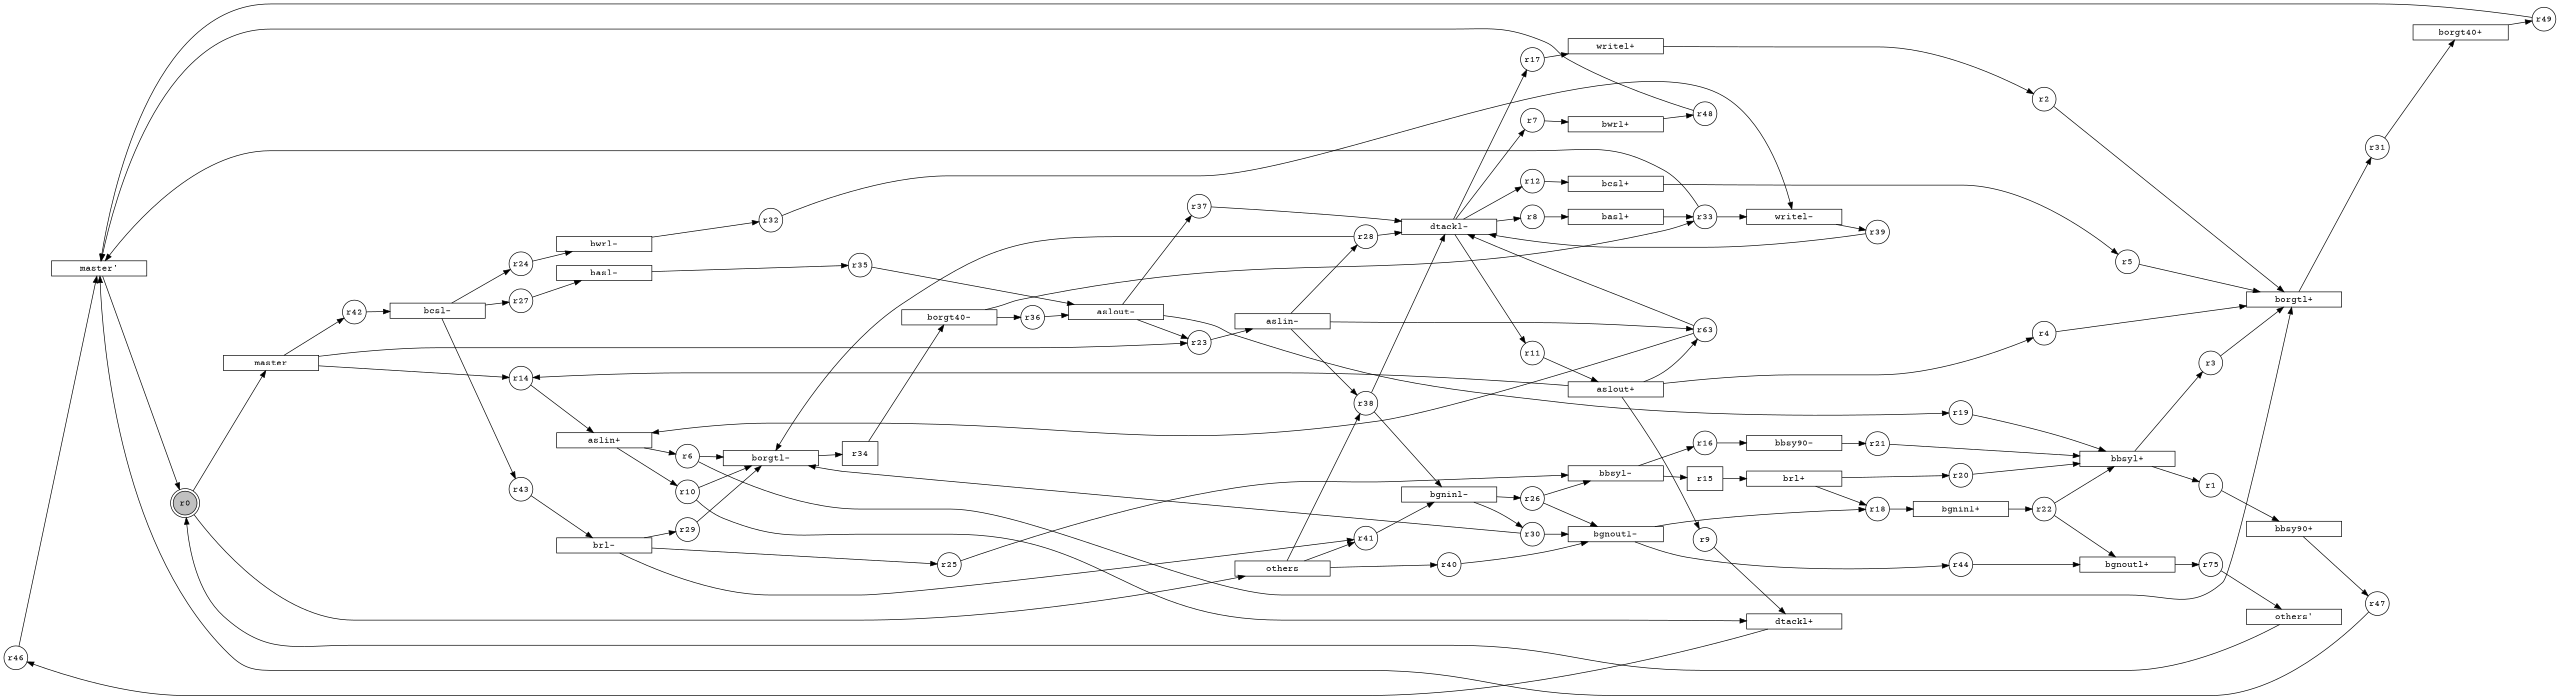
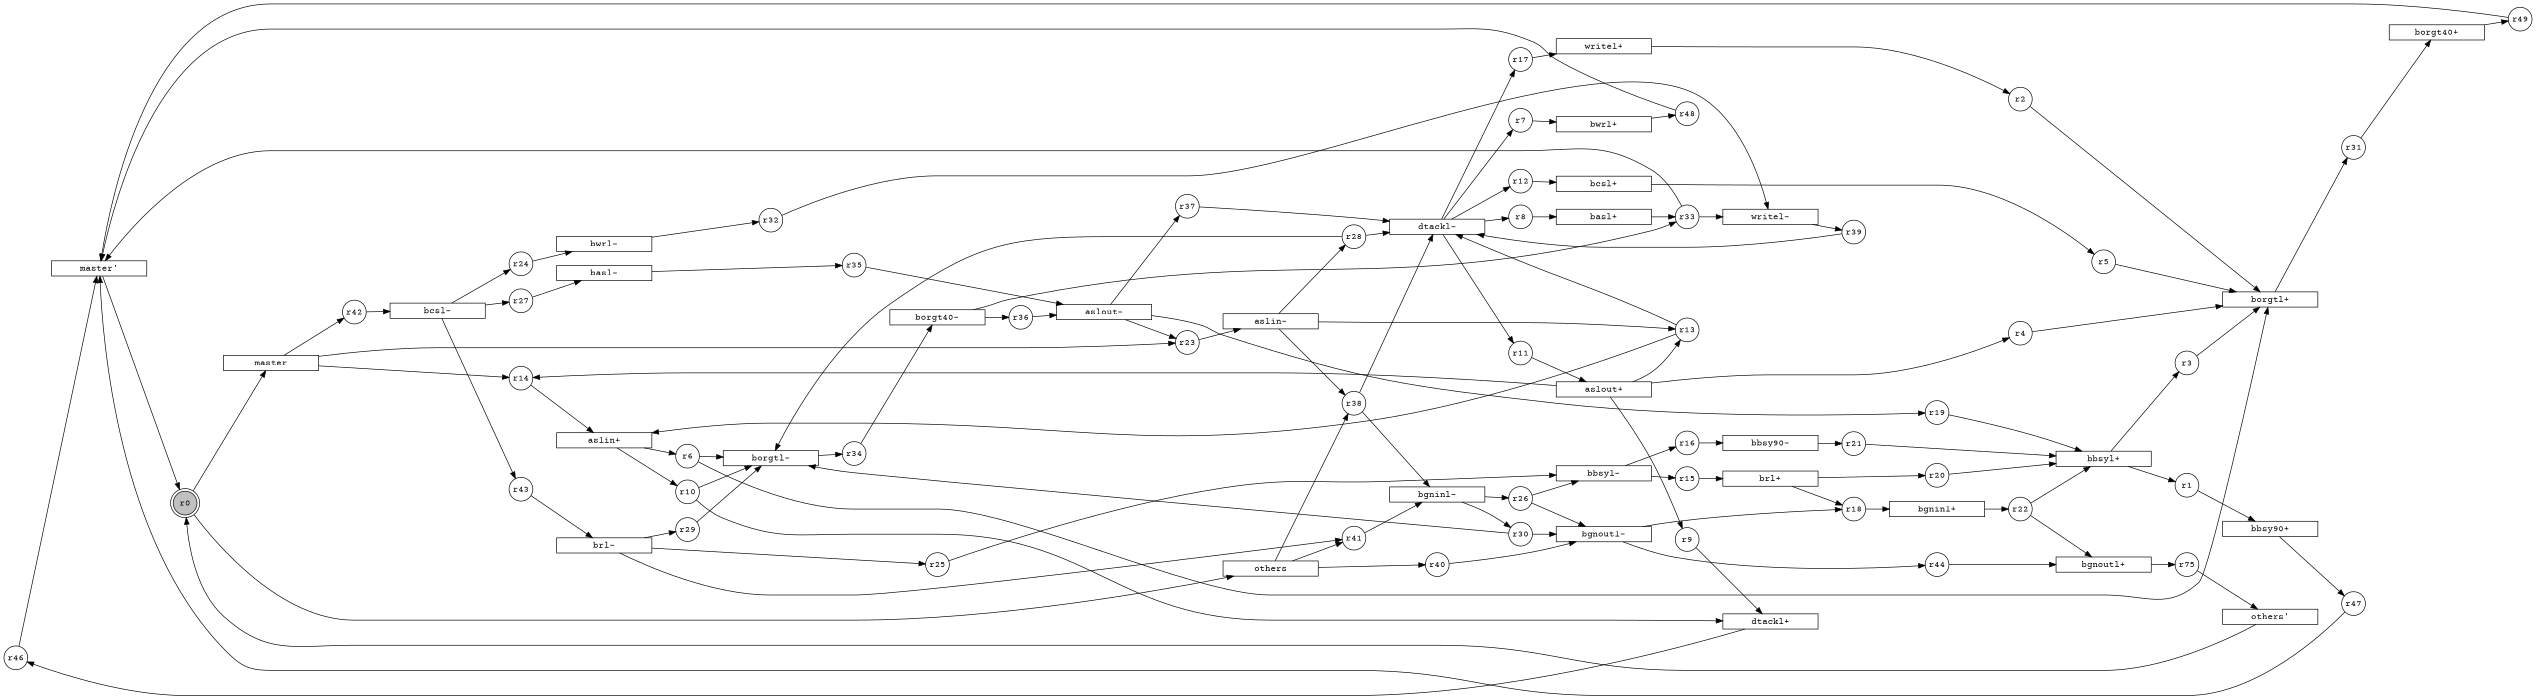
(1705, 330) -> (1687, 330)
(860, 454) -> (854, 454)
(1705, 479) -> (1687, 479)
